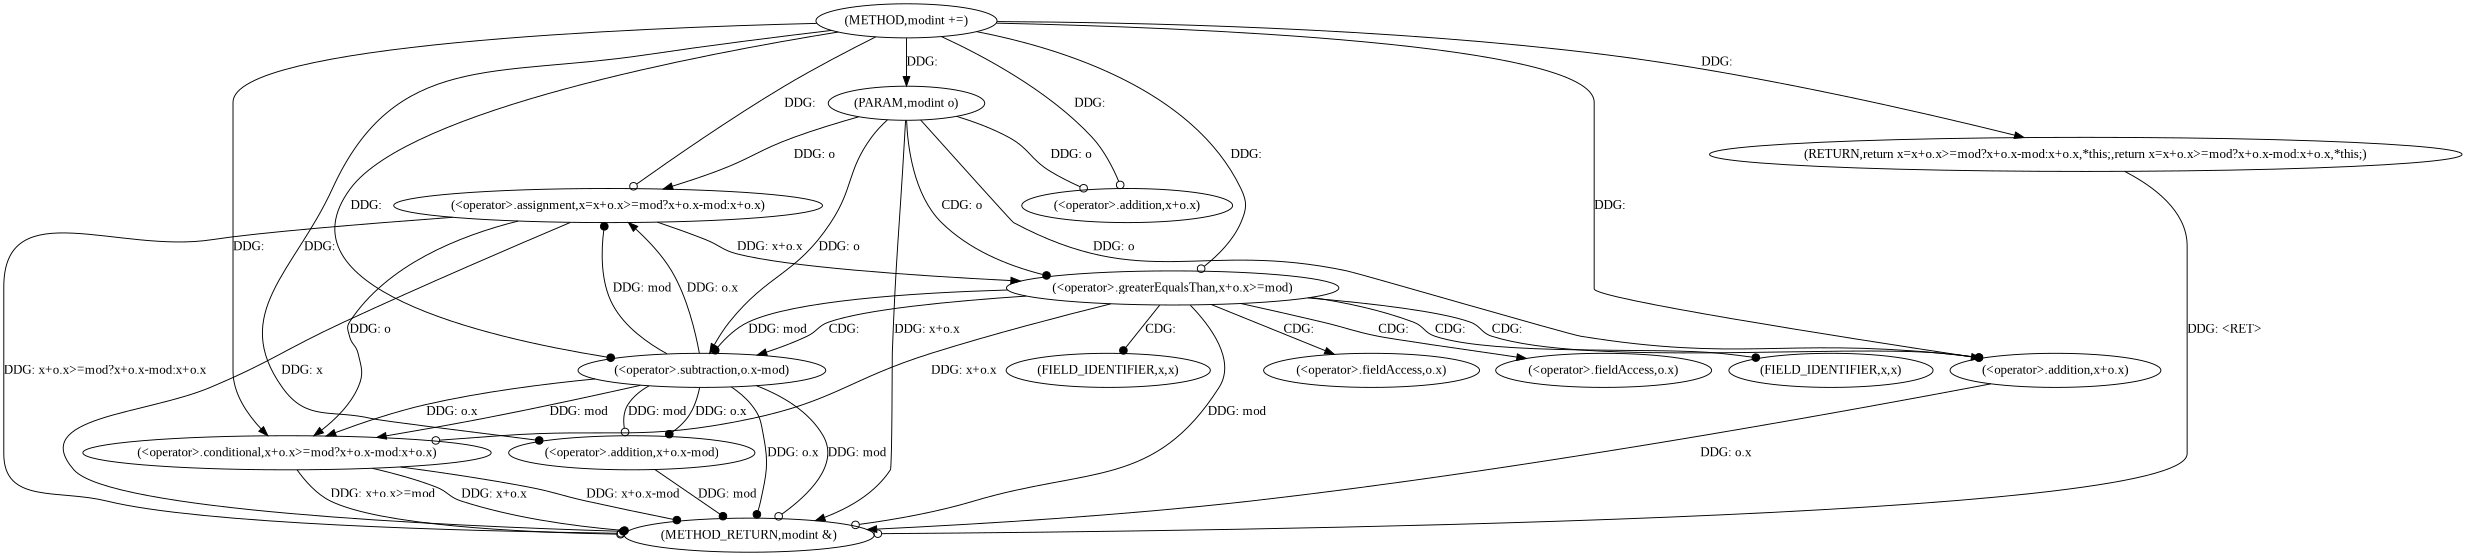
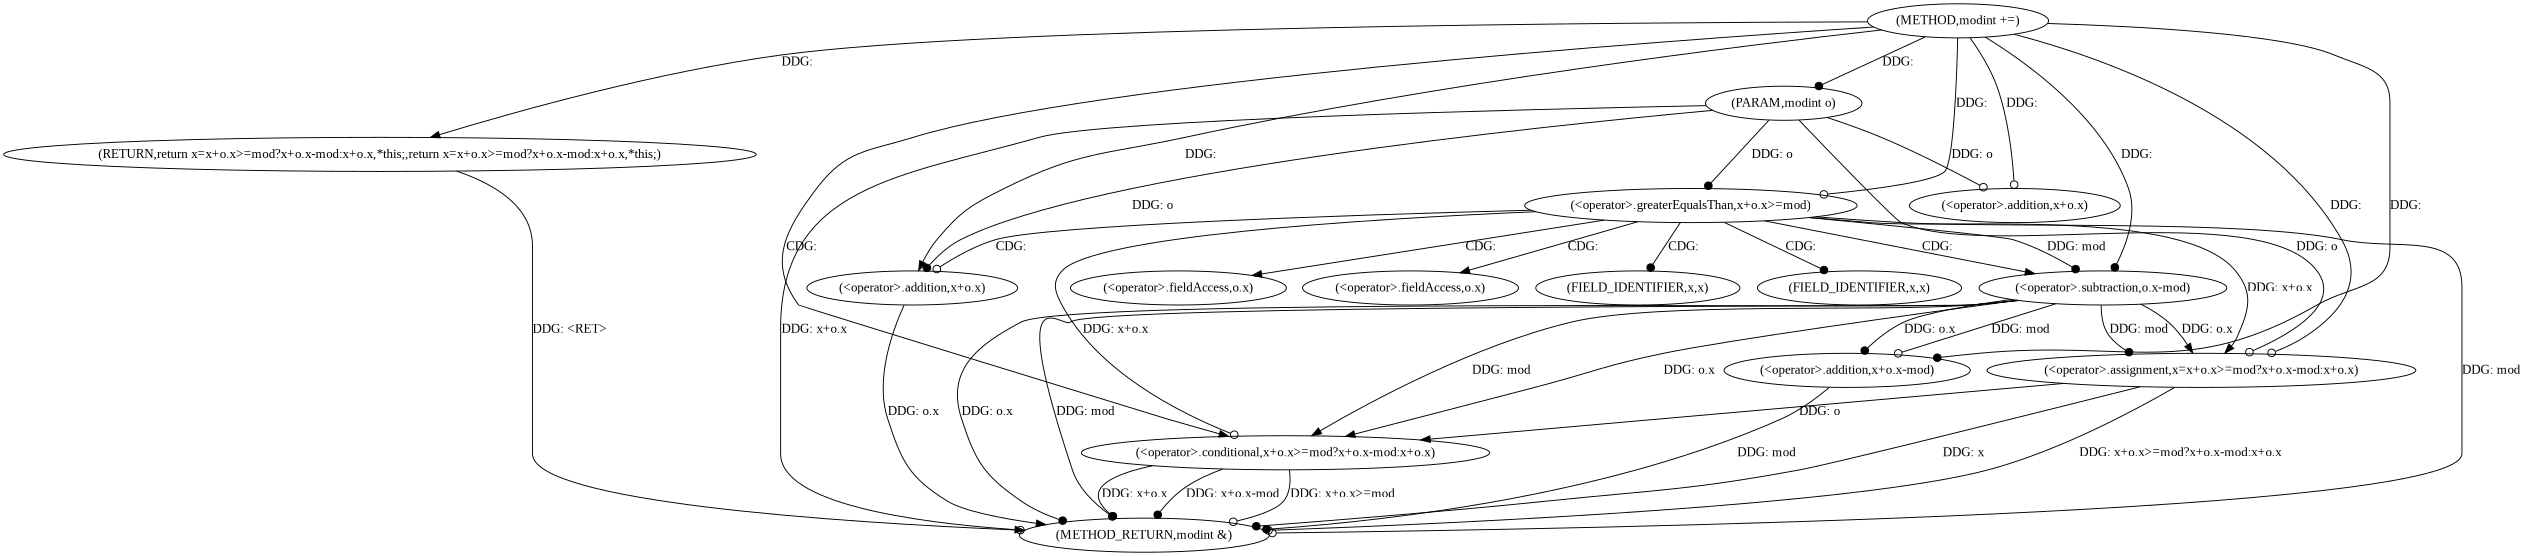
(906, 57) -> (1874, 61)
(765, 149) -> (2099, 234)
(962, 206) -> (1772, 154)
(815, 243) -> none
(251, 247) -> (804, 247)
(831, 268) -> (2183, 242)
